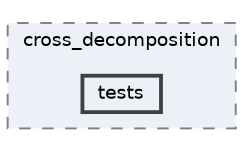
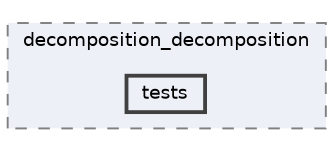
(122, 41) -> (167, 41)
